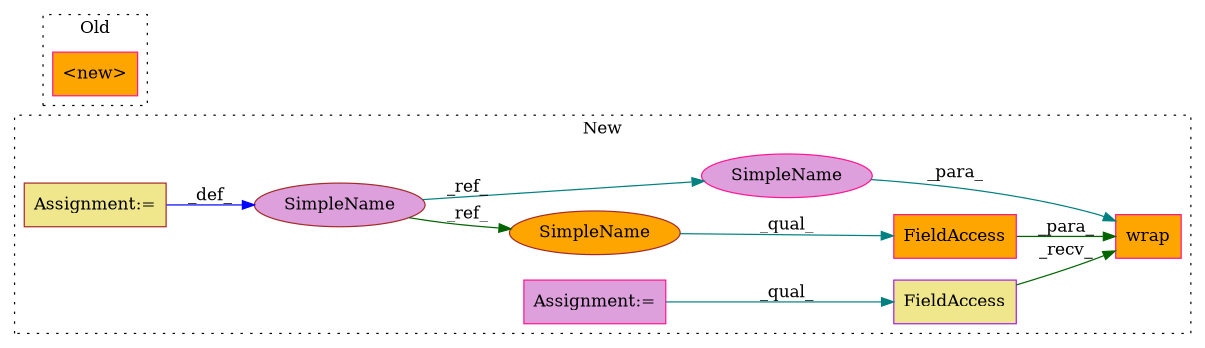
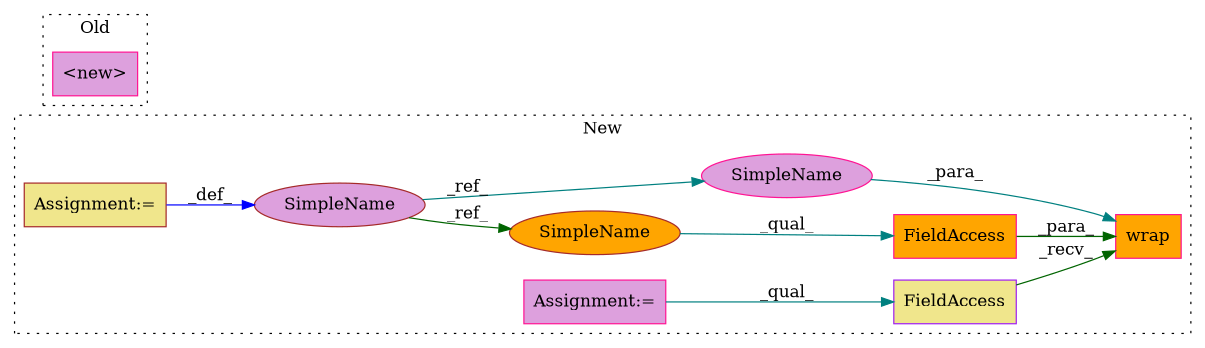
(95, 74) -> (95, 74)
